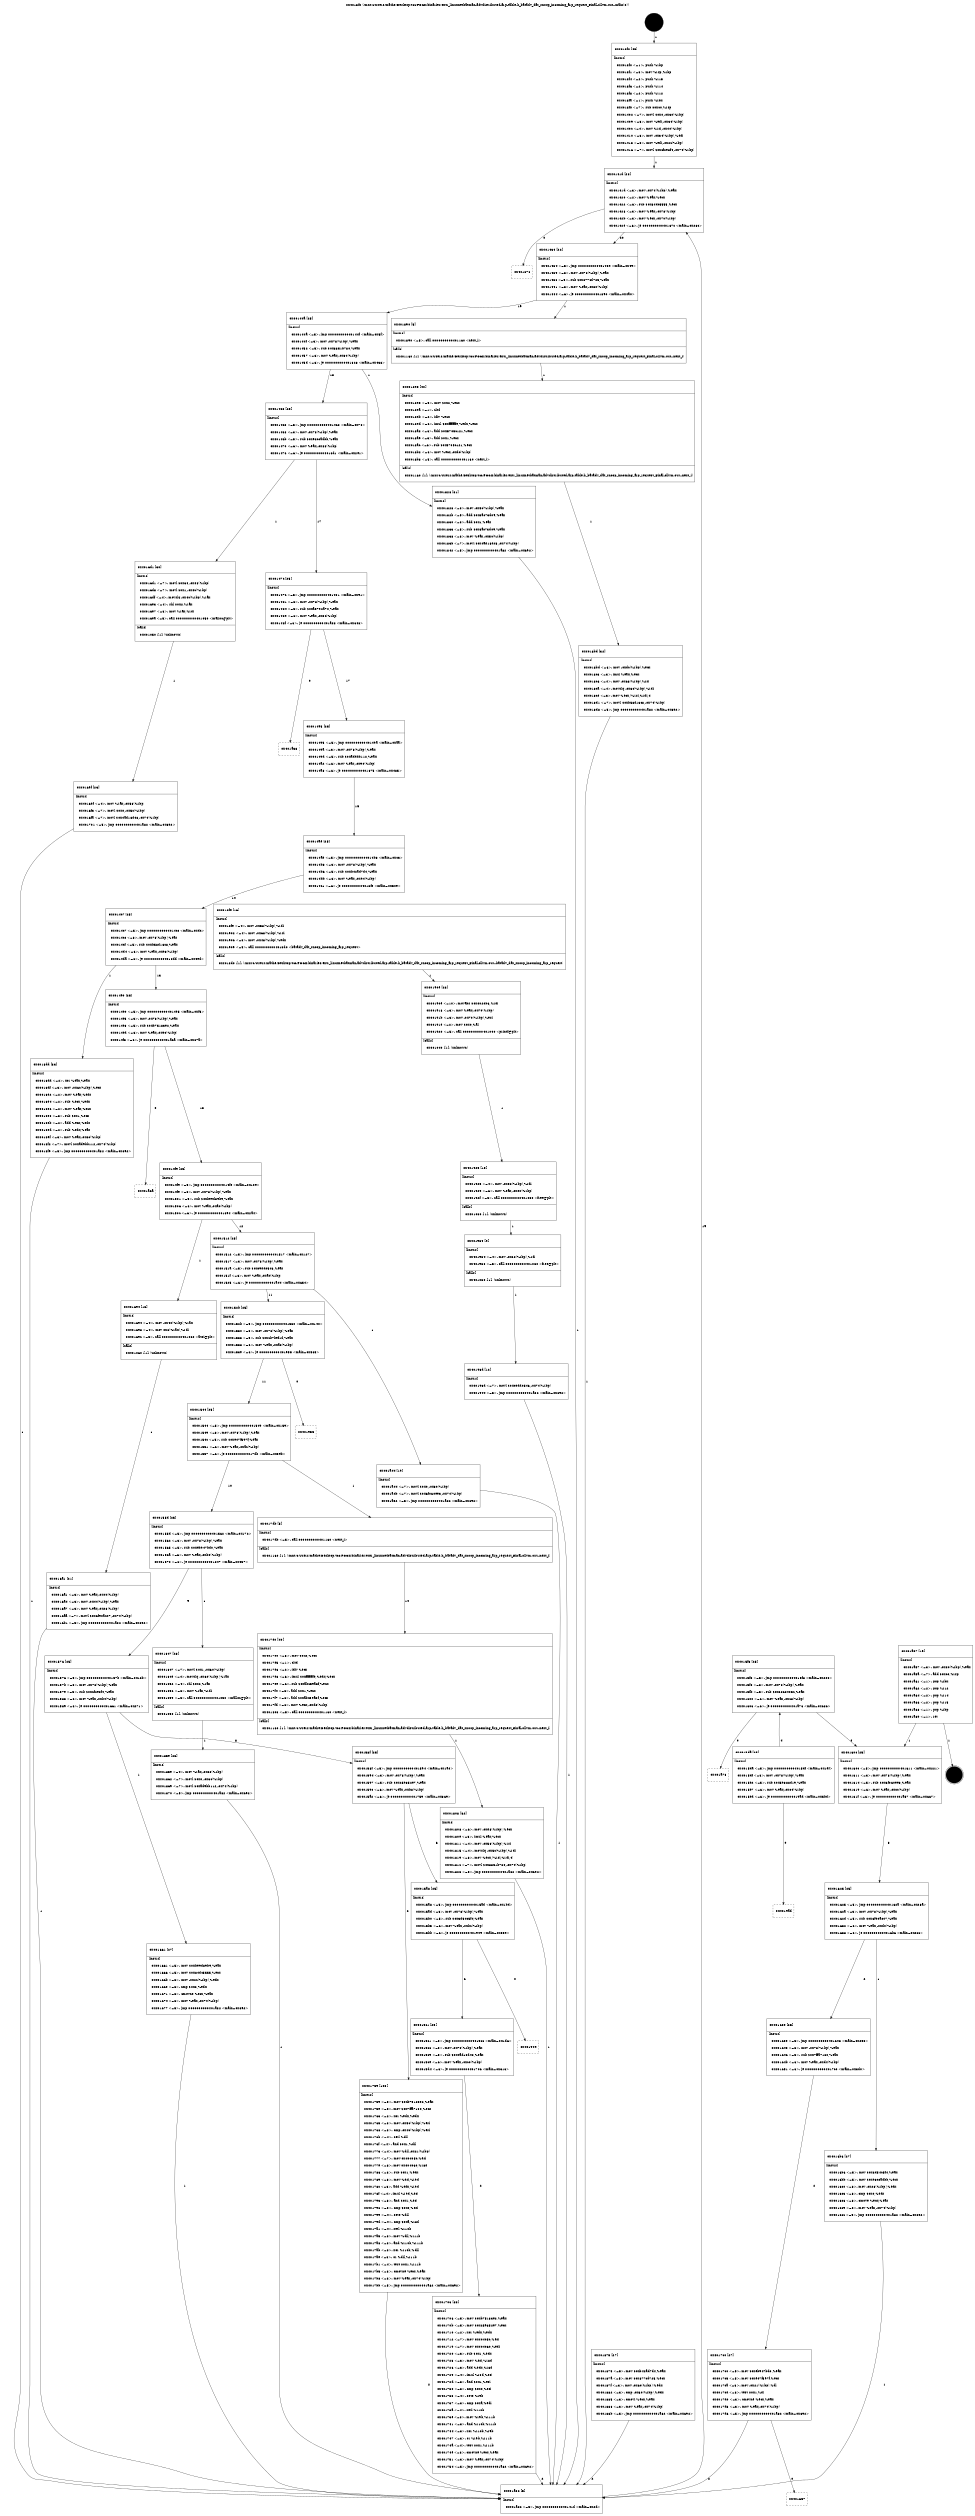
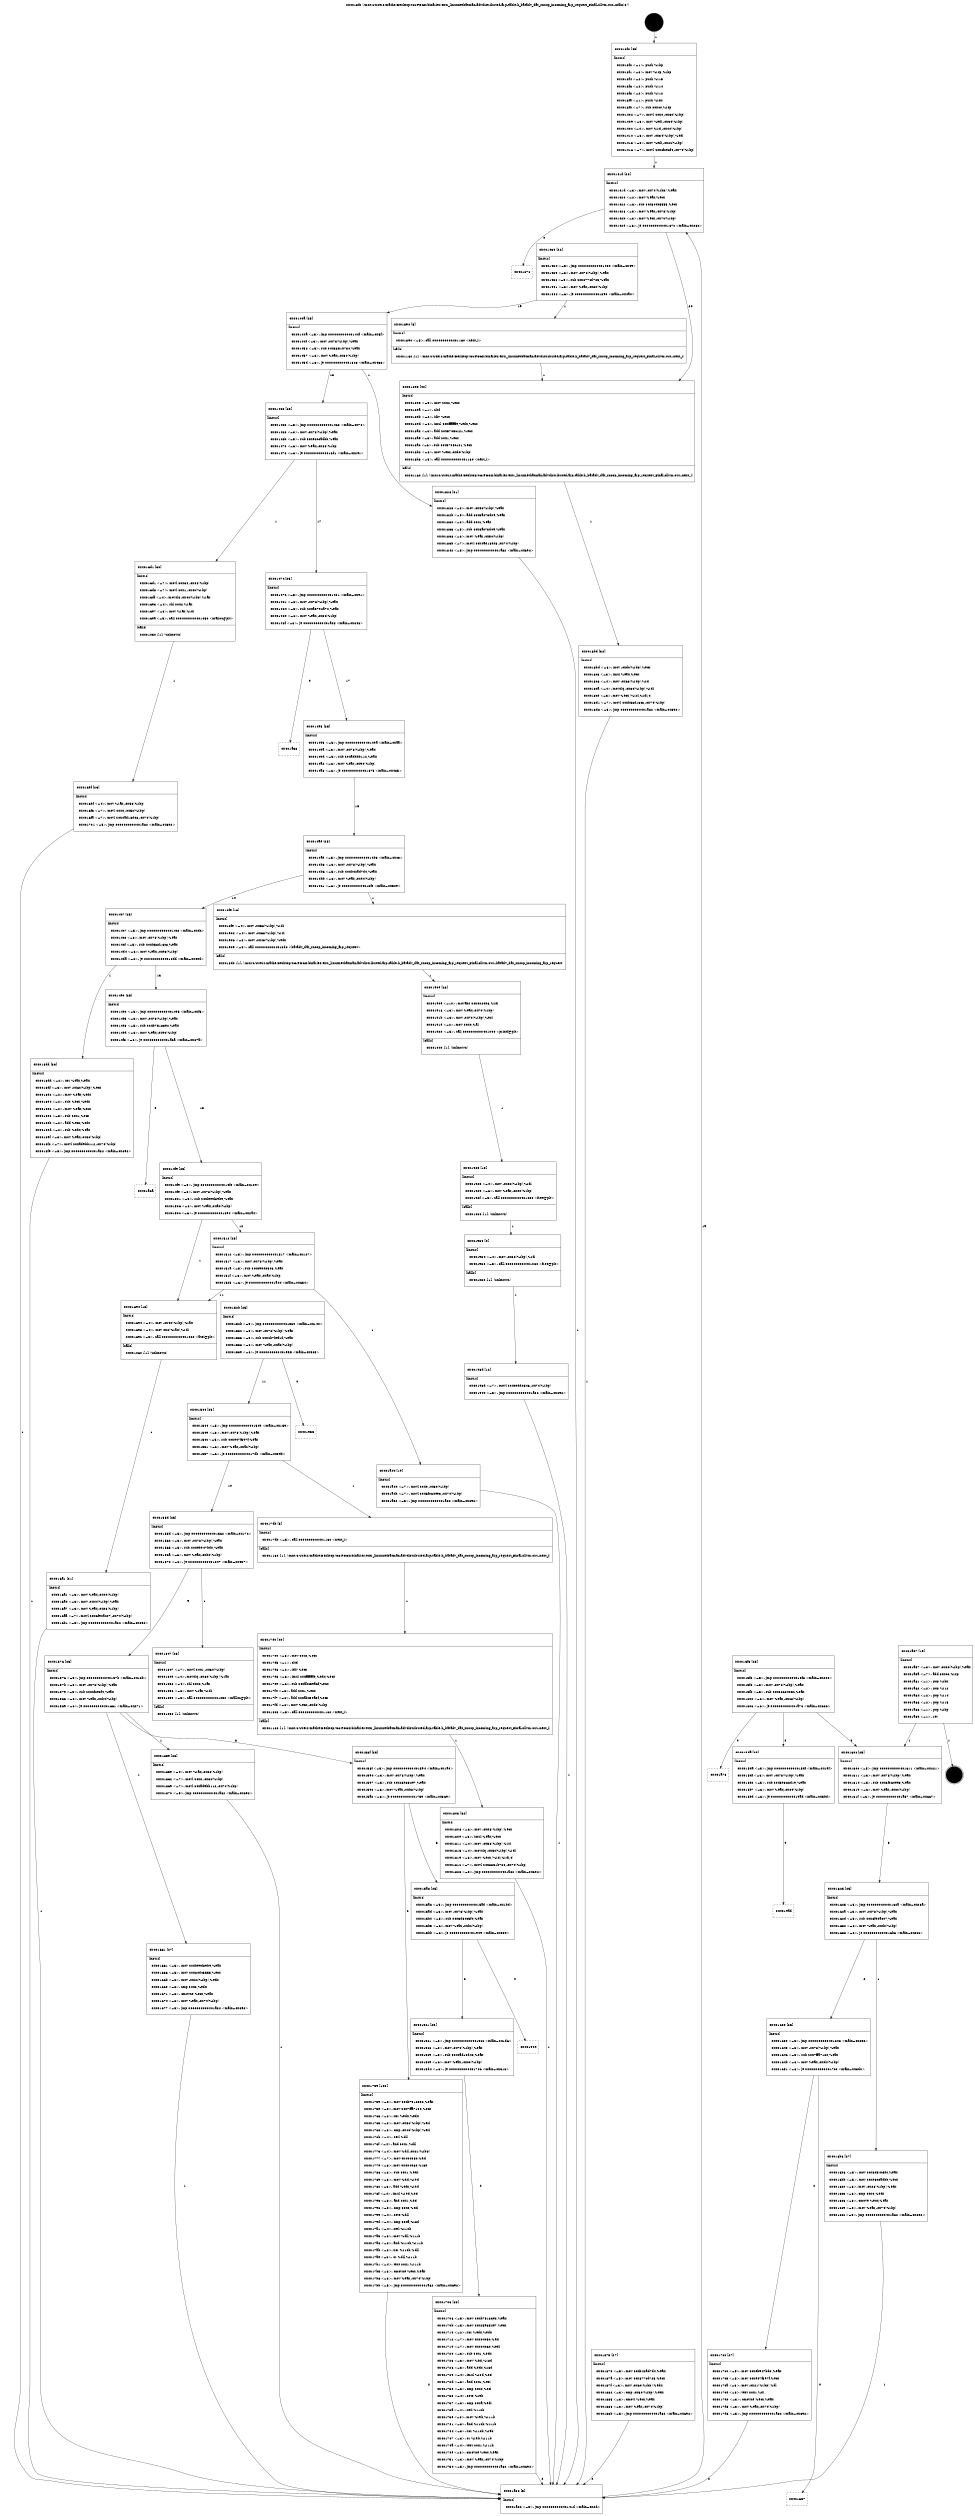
(620, 237) -> (687, 306)
none -> (370, 897)
(267, 1294) -> (217, 1294)
(406, 1601) -> (406, 1601)
(779, 1731) -> (783, 1728)
(203, 1734) -> (146, 1731)
(782, 2455) -> (818, 2285)
